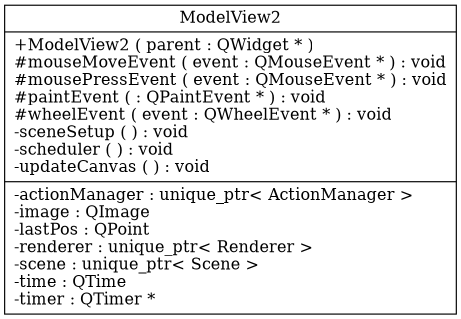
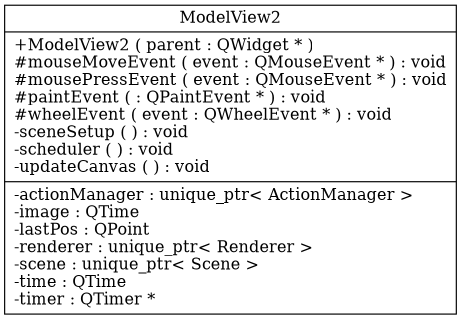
(82, 212) -> (77, 212)
